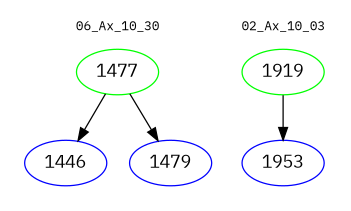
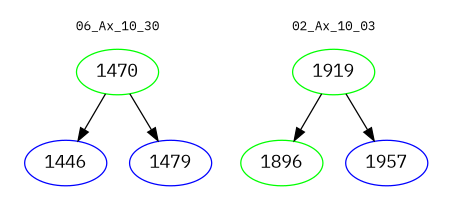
(118, 72) -> (118, 72)
none -> (282, 163)
(283, 163) -> (387, 163)
